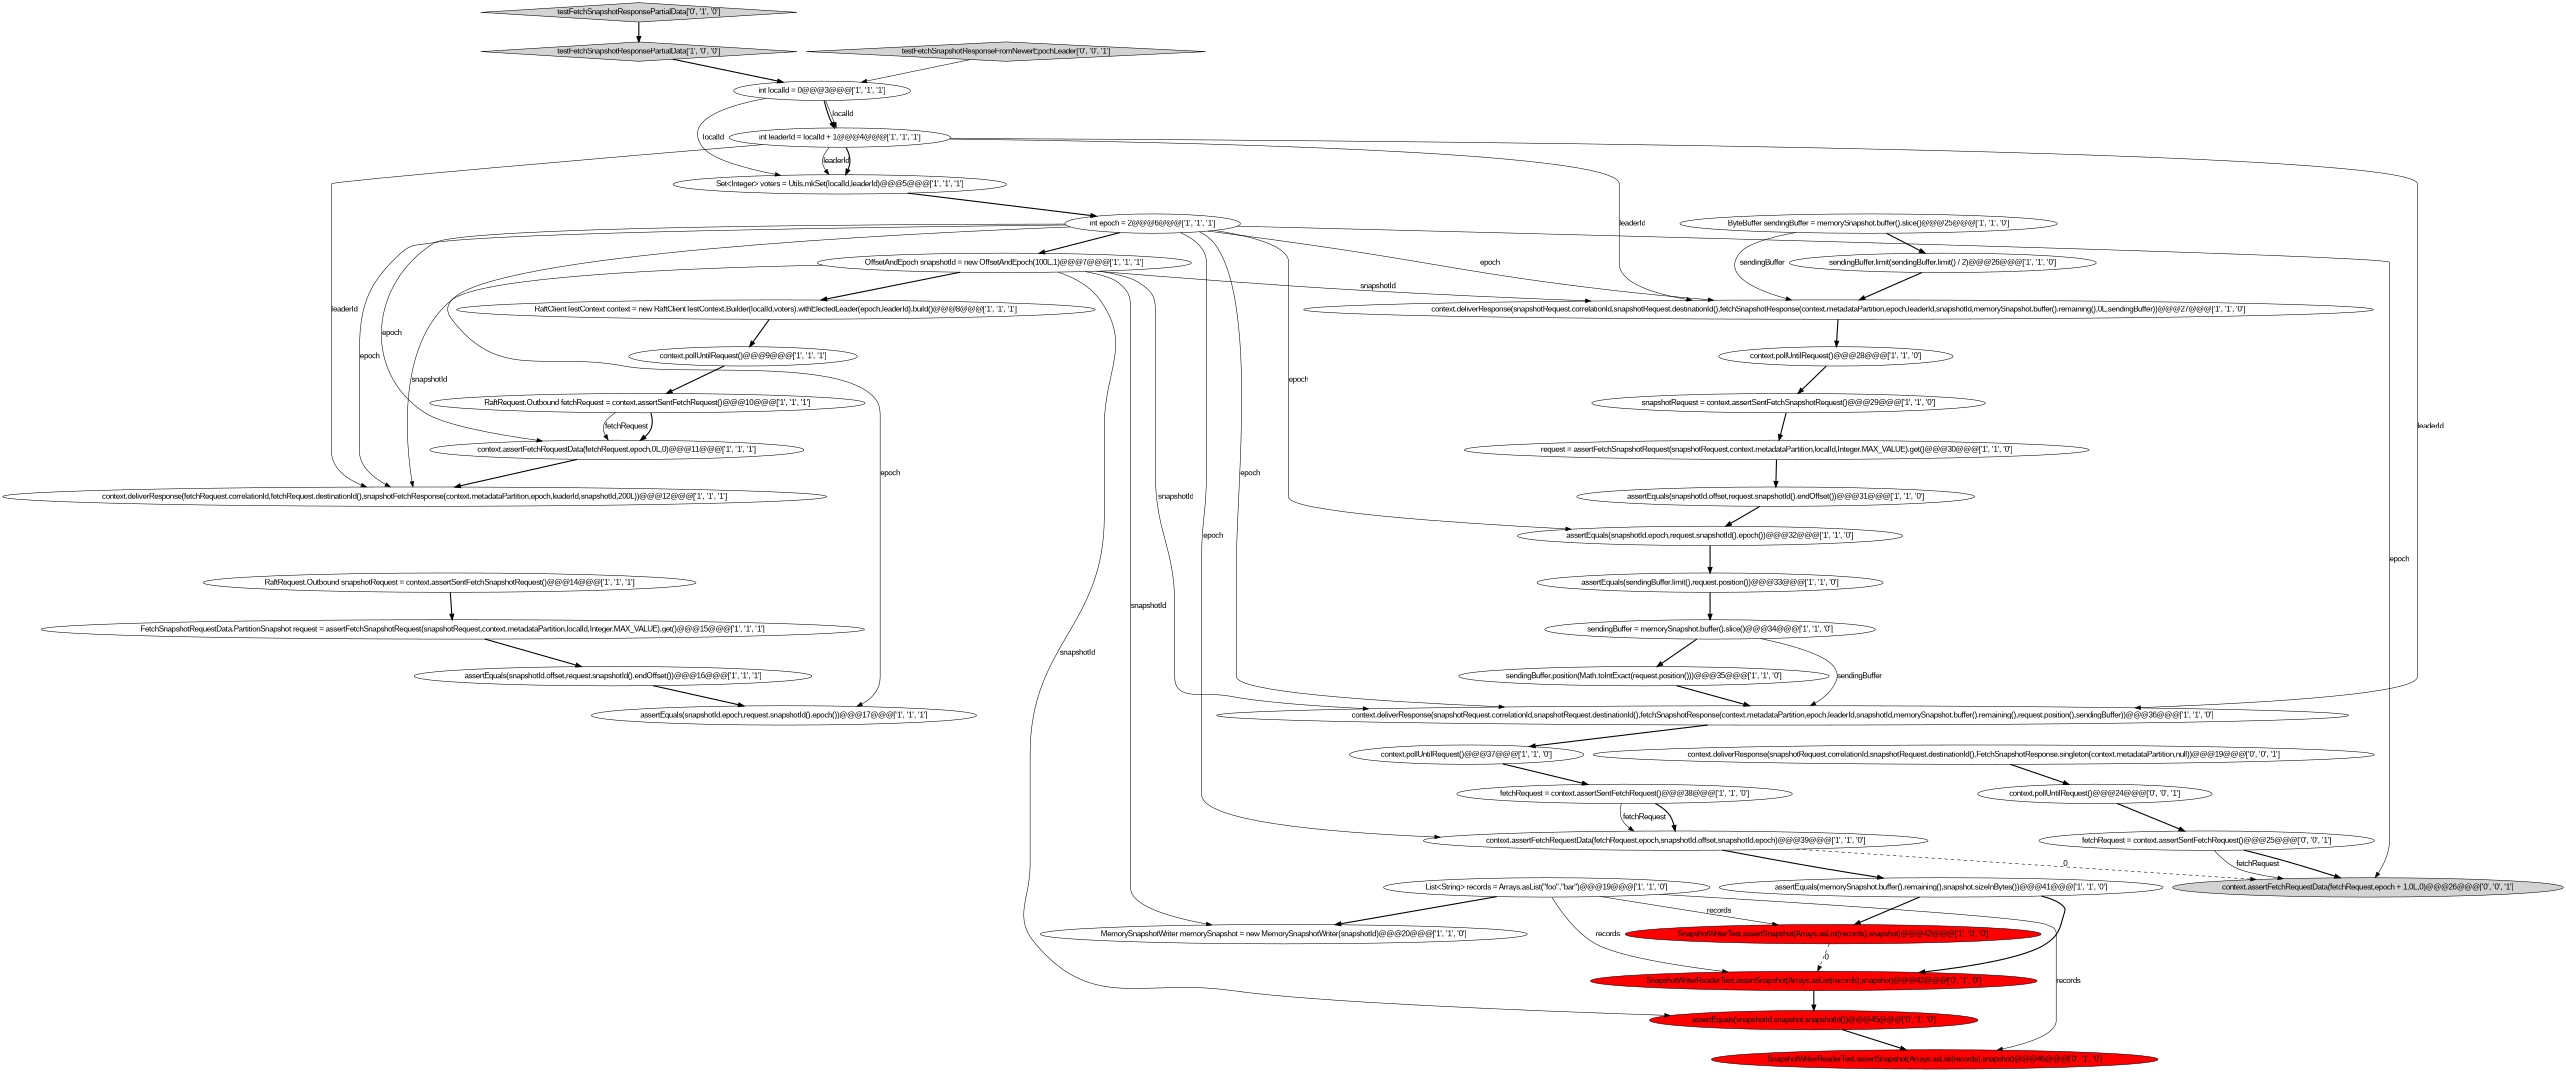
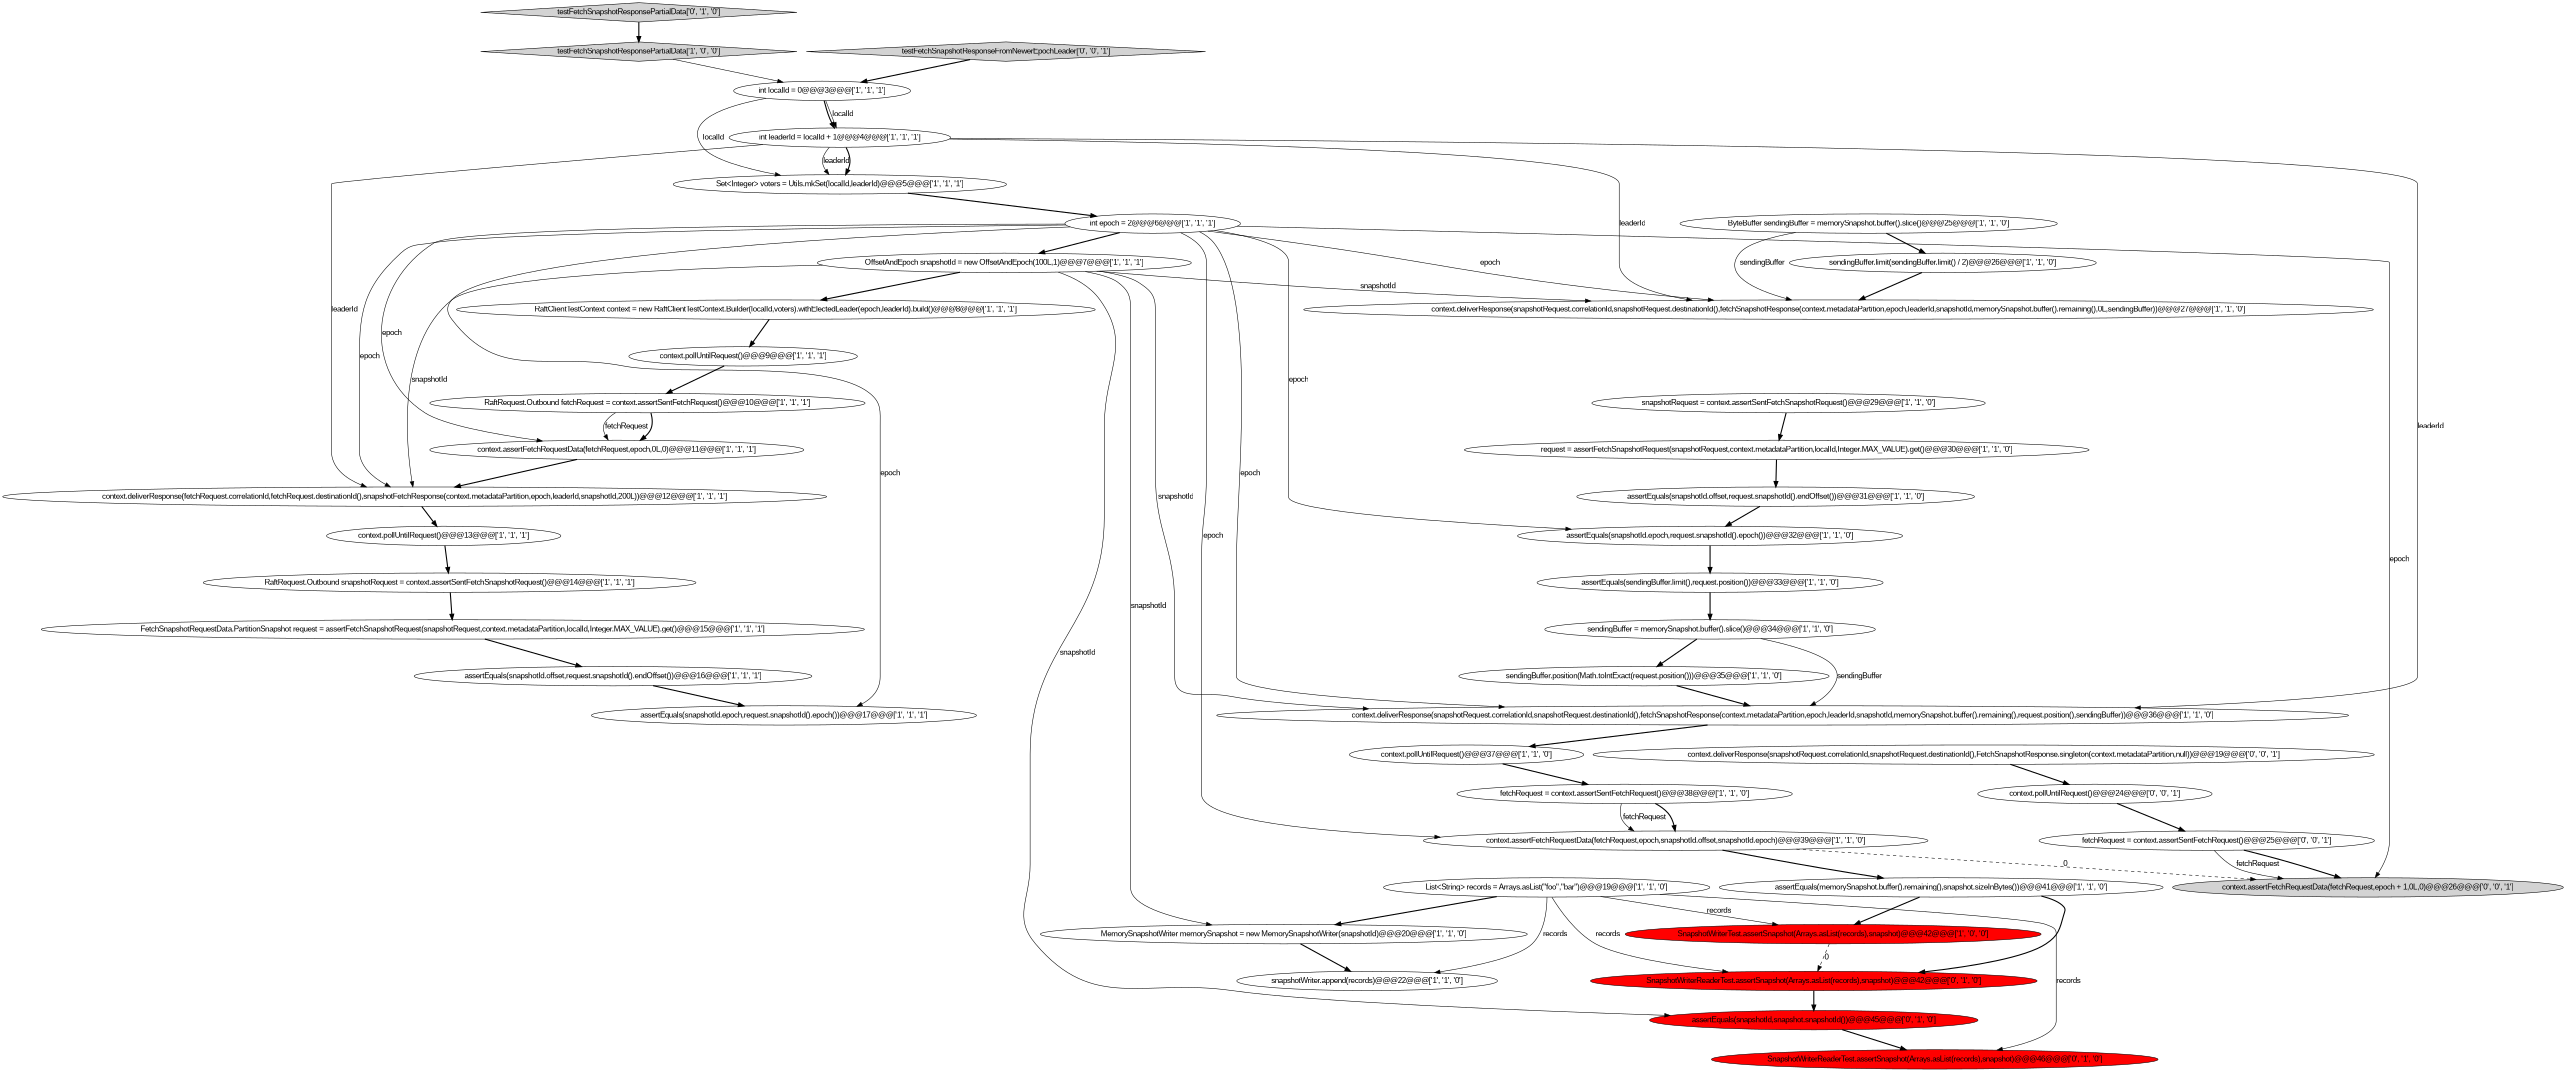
(725, 70) -> (725, 70)
(918, 70) -> (918, 70)
(1836, 356) -> none
none -> (444, 536)
none -> (1367, 981)
